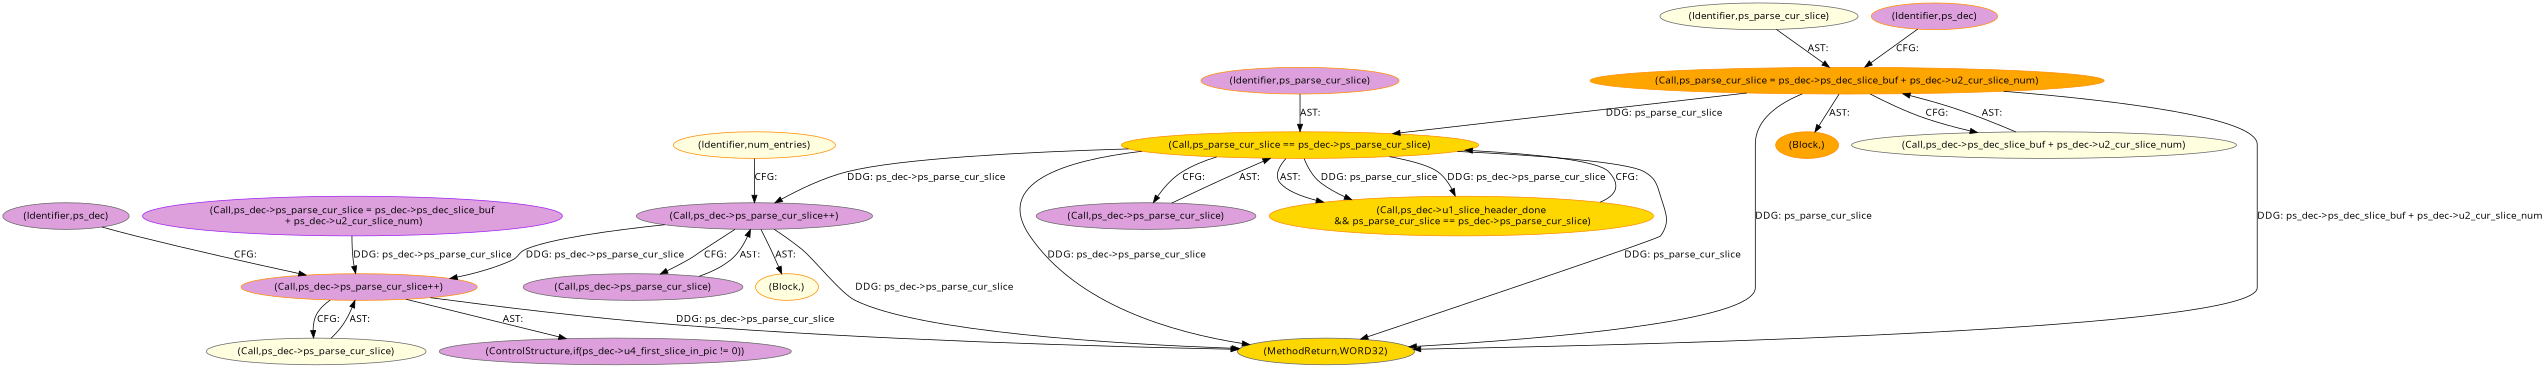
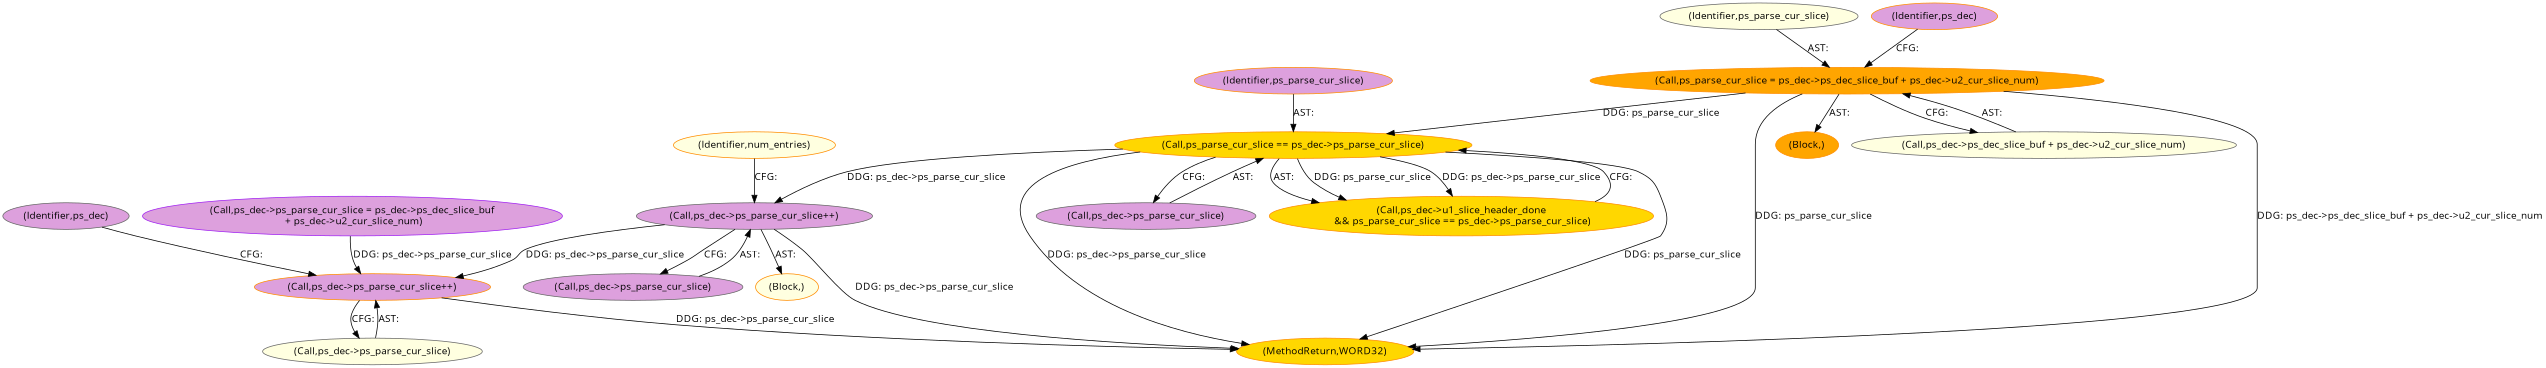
(615, 351) -> none
(1326, 351) -> (1325, 351)
